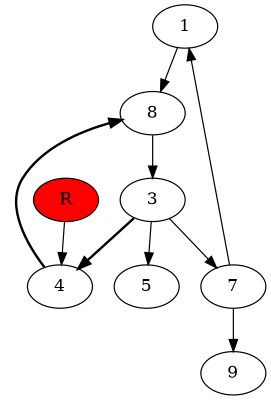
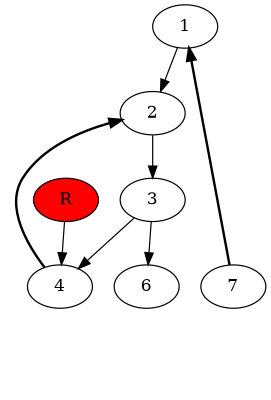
(153, 113) -> (153, 113)
(210, 163) -> (210, 163)
(111, 239) -> (111, 239)
(189, 239) -> none
(147, 287) -> (147, 287)
(233, 373) -> none
